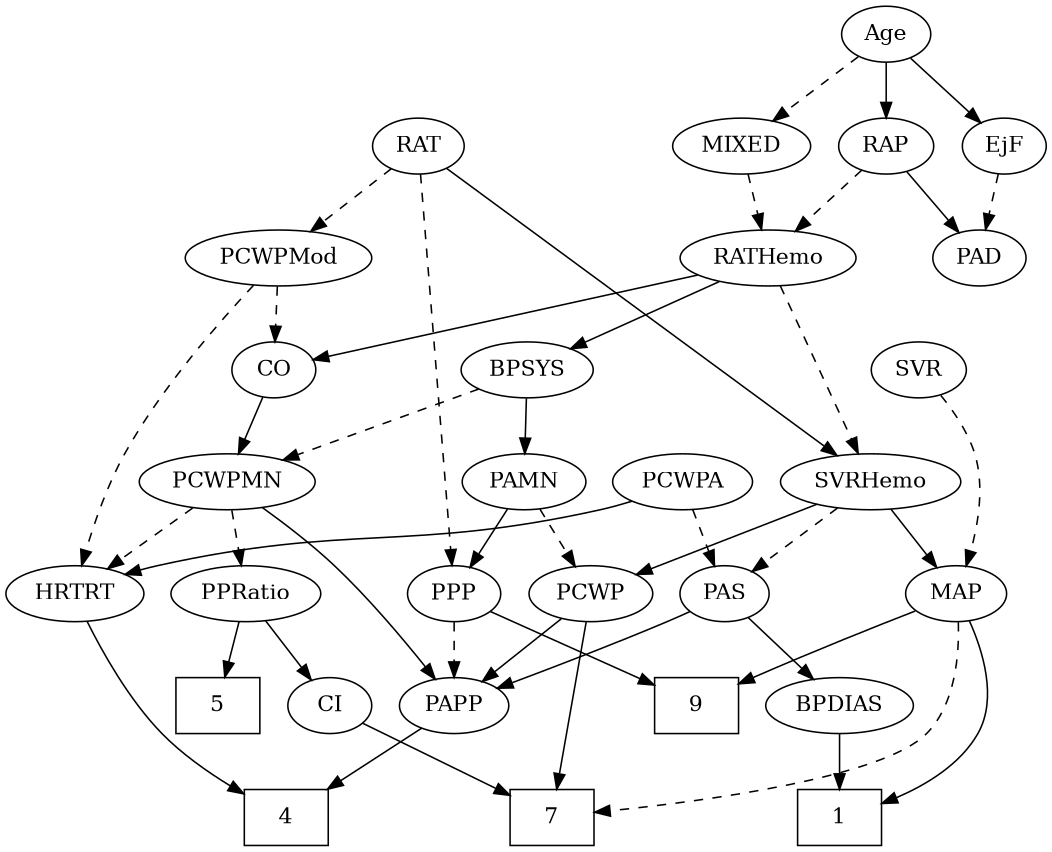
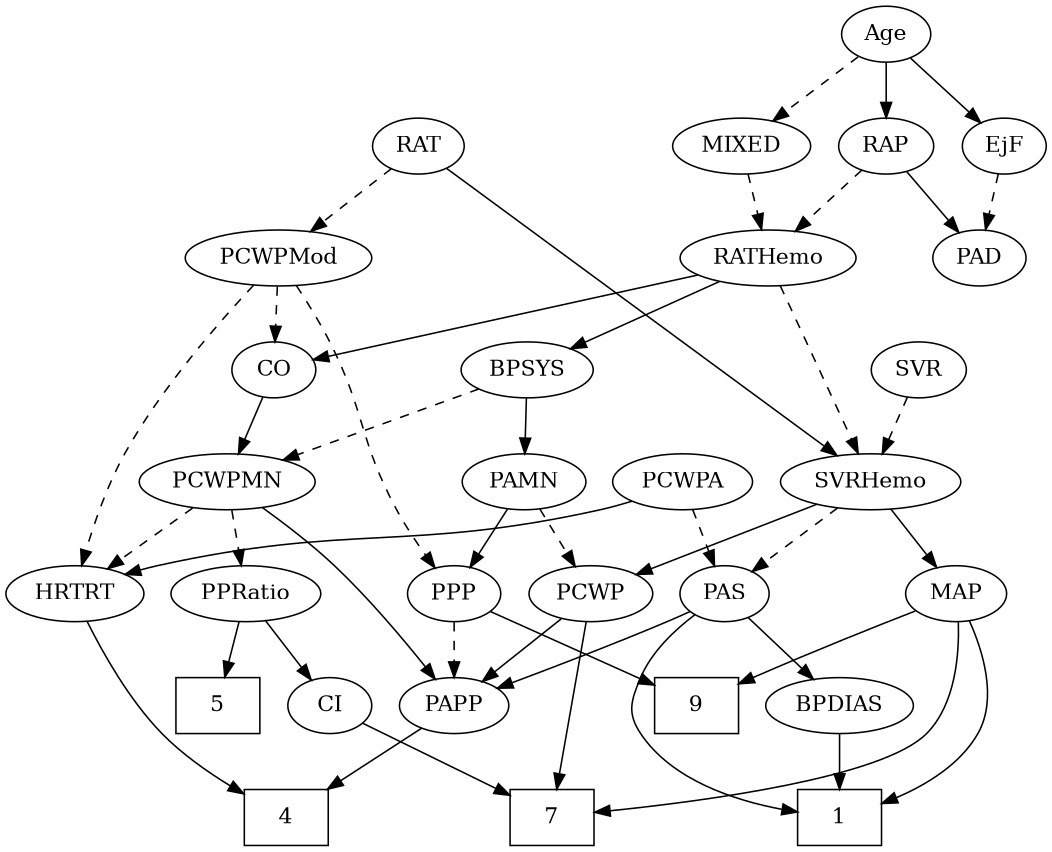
(436, 362) -> (361, 420)
(978, 469) -> (898, 418)
none -> (647, 742)
(820, 778) -> (820, 778)
